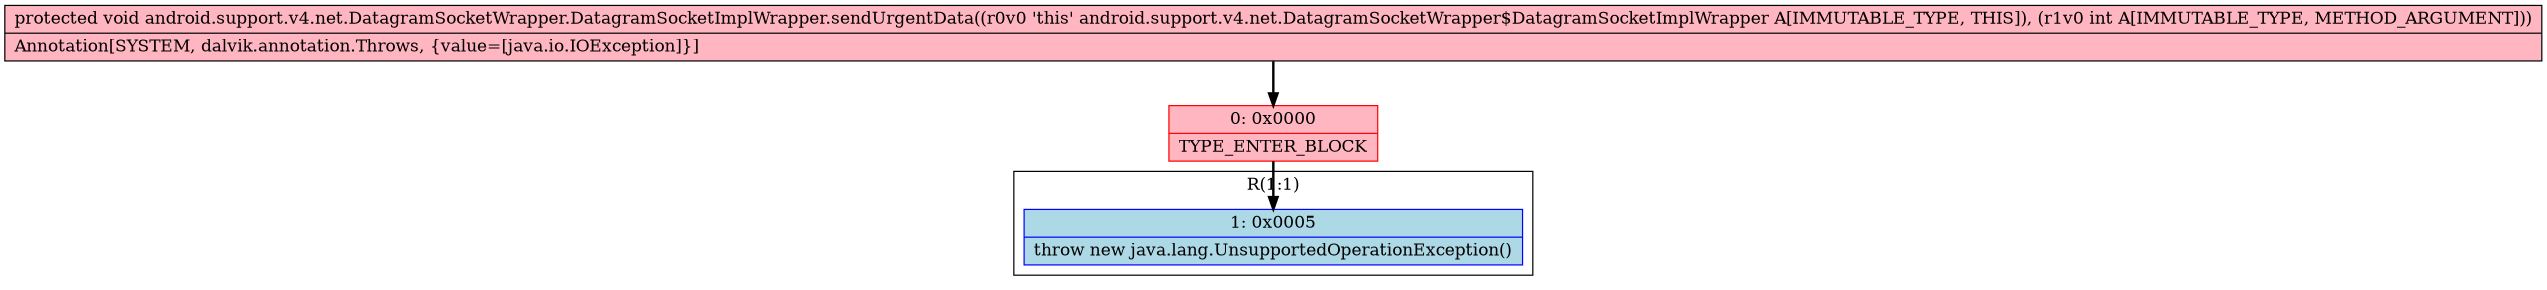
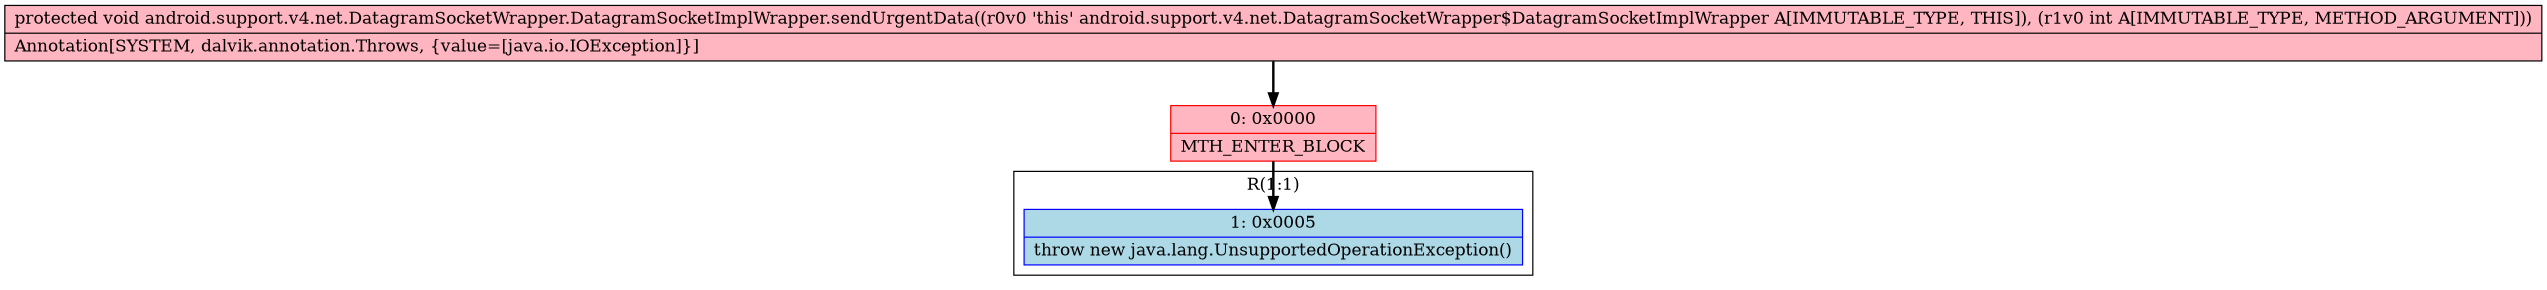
(1273, 147) -> (1273, 147)
